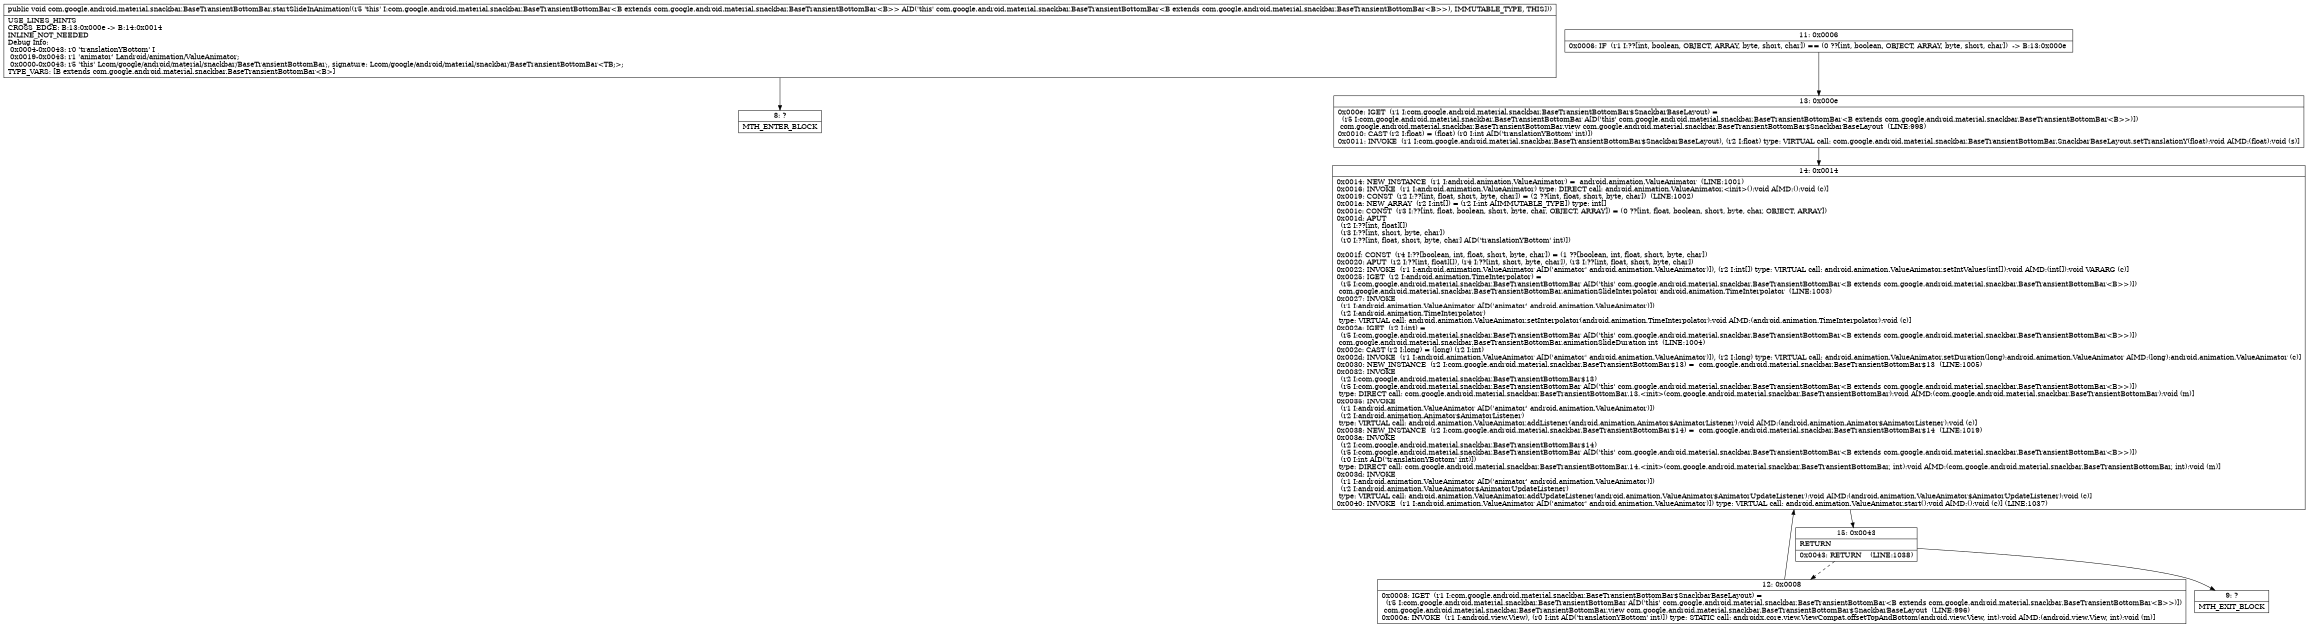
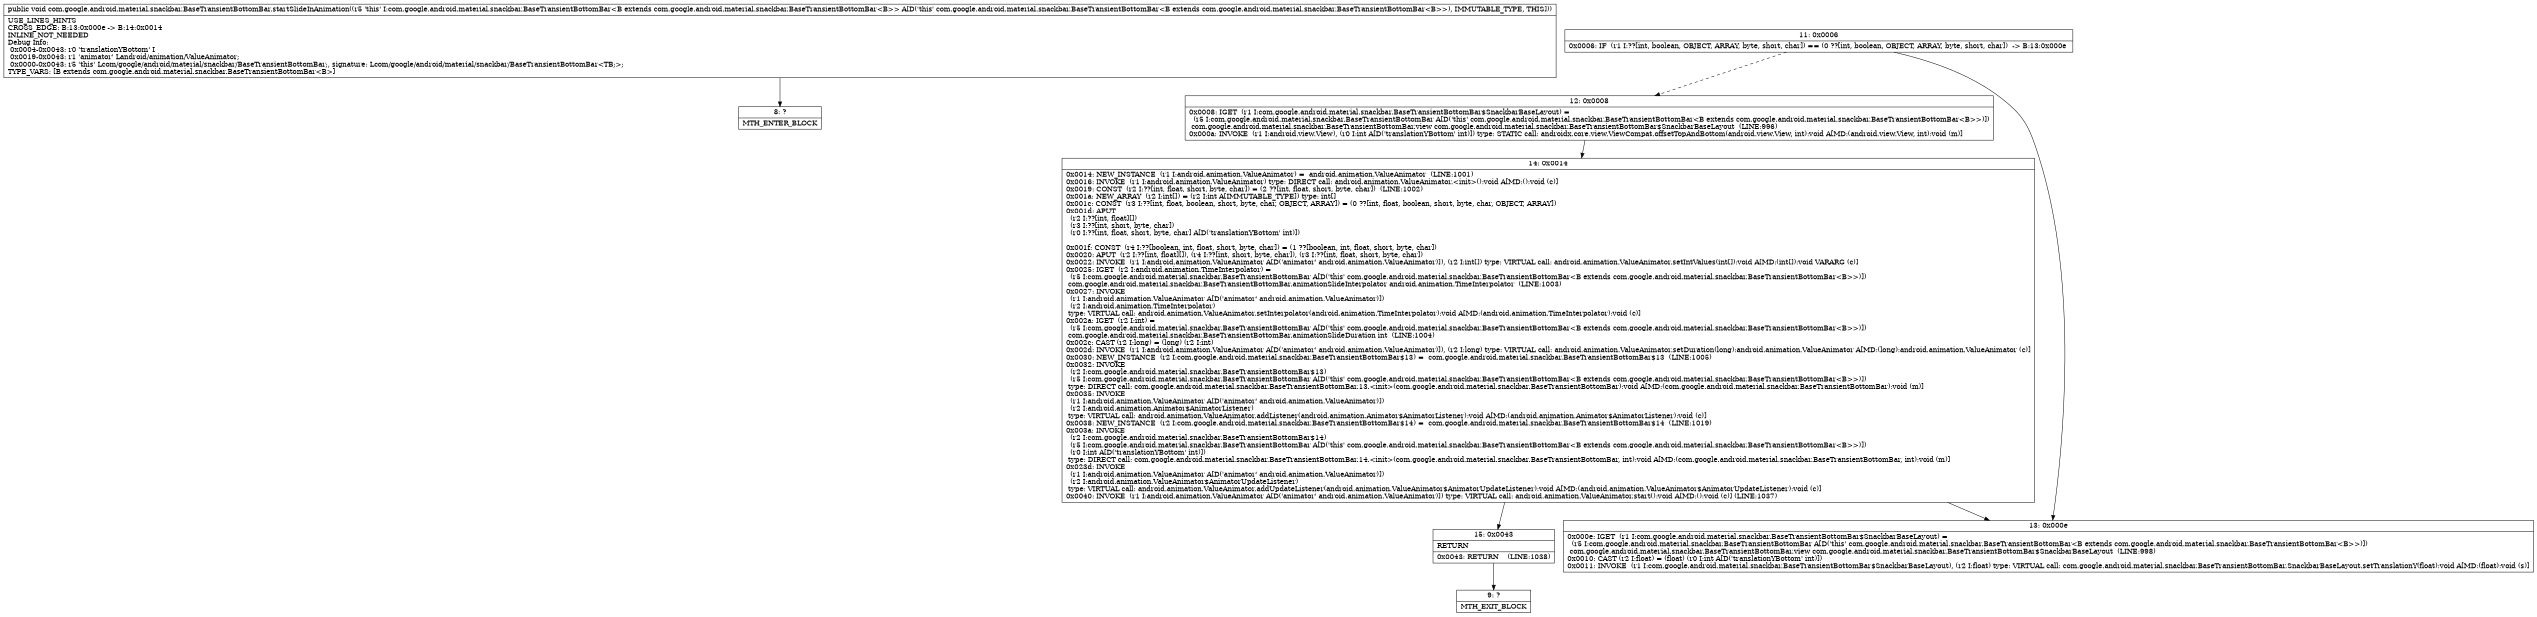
(1819, 154) -> (1966, 510)
(1368, 475) -> (1098, 467)
(1825, 569) -> (1723, 73)
